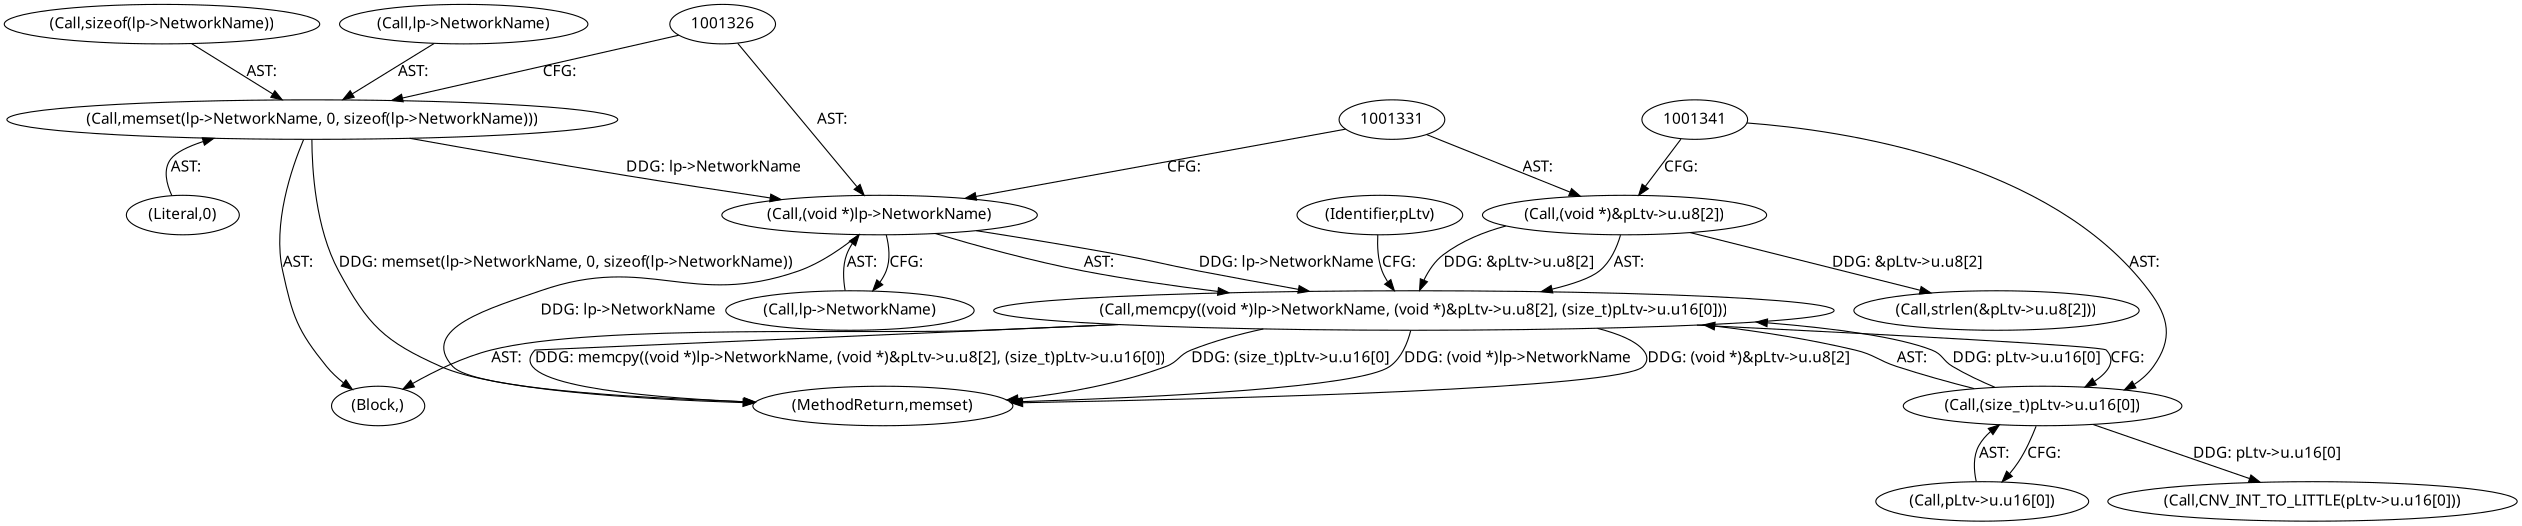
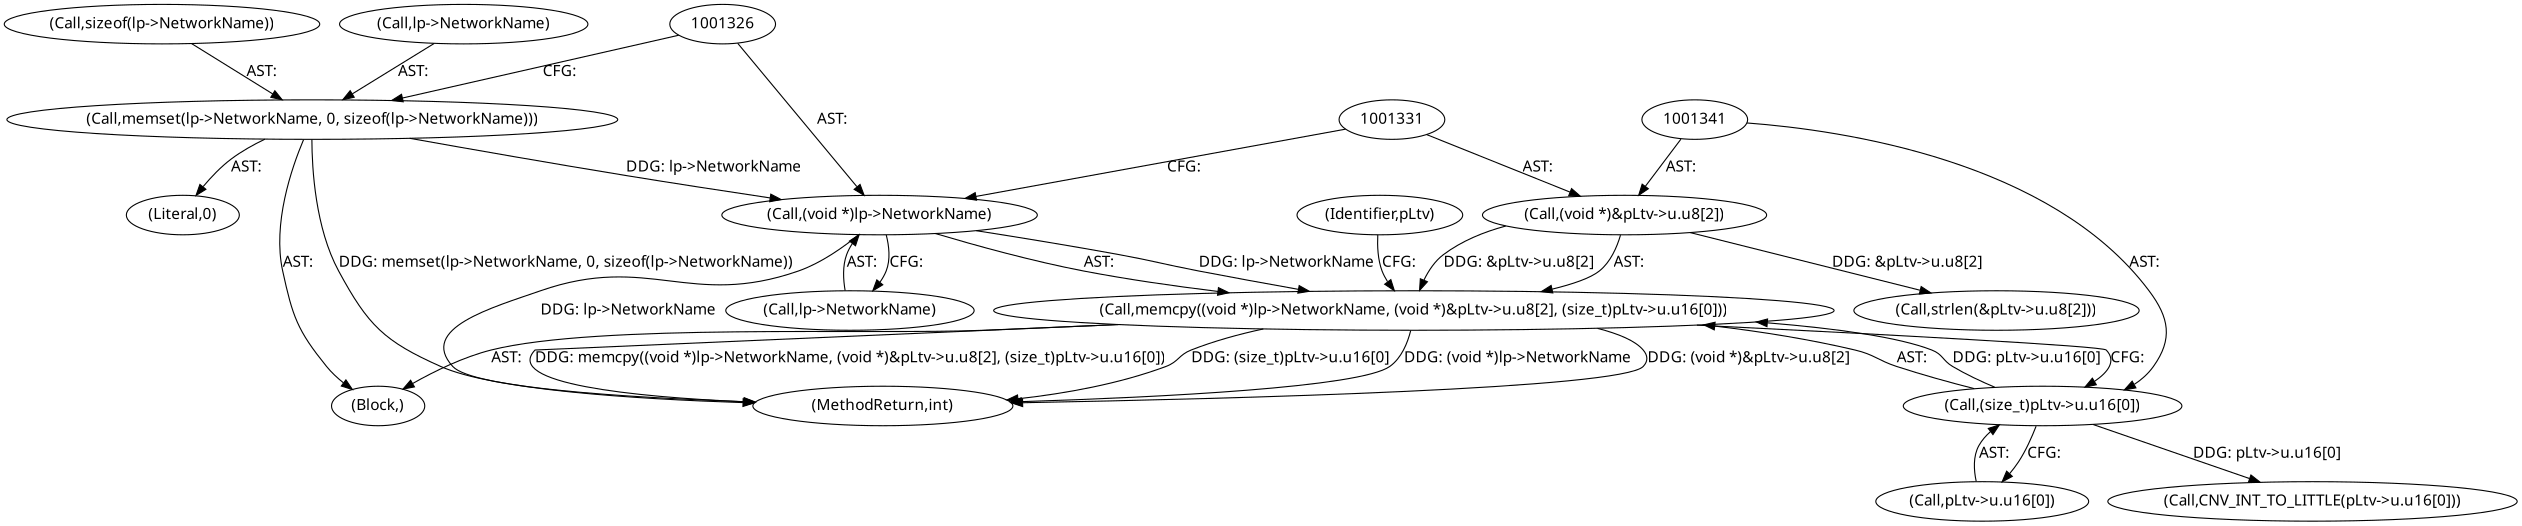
(170, 160) -> (231, 159)
(1683, 167) -> (1683, 167)
(883, 406) -> (883, 406)
